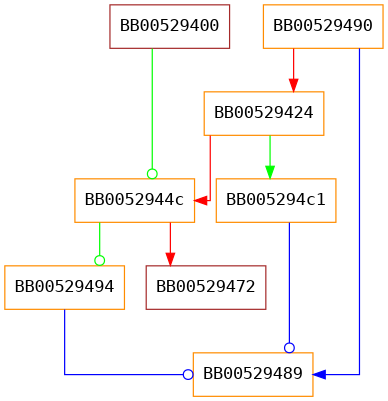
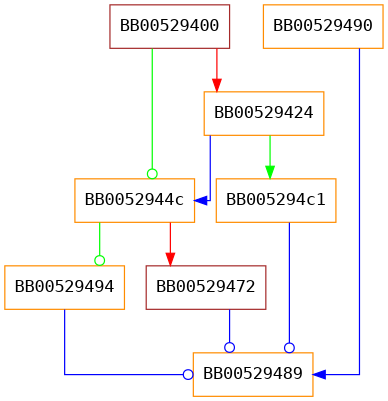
(294, 64) -> (217, 64)
(210, 170) -> (210, 170)
none -> (230, 326)
